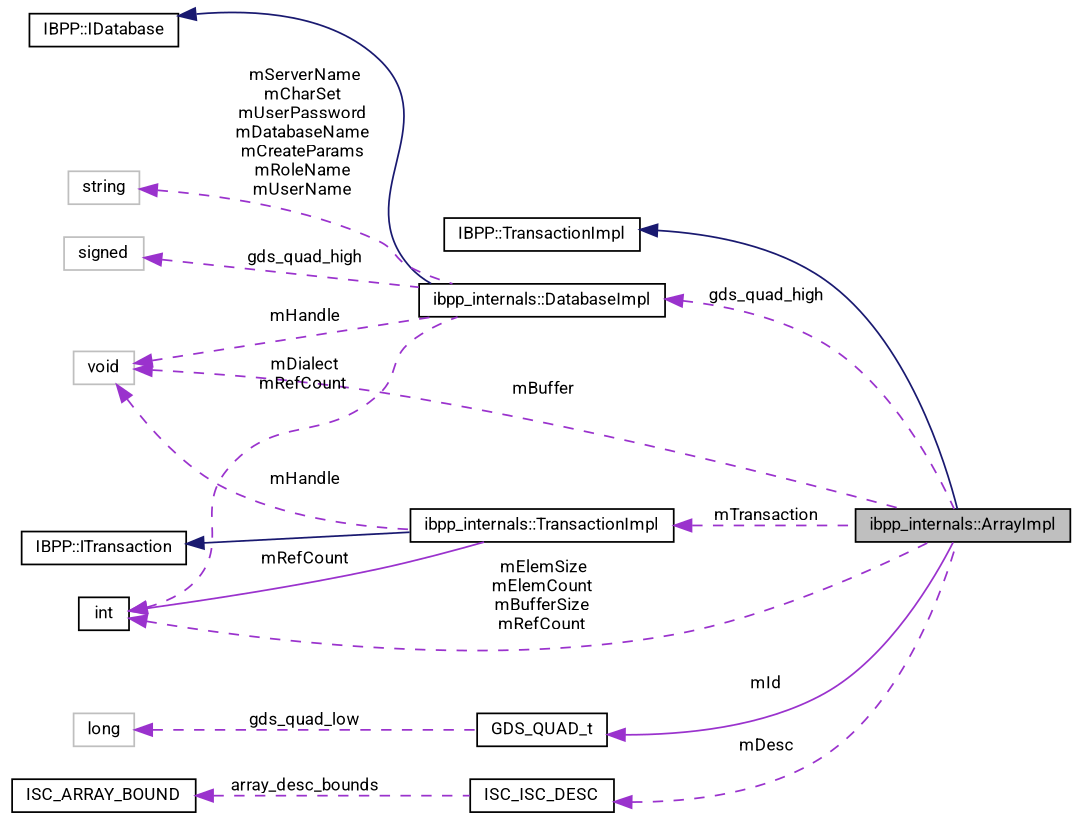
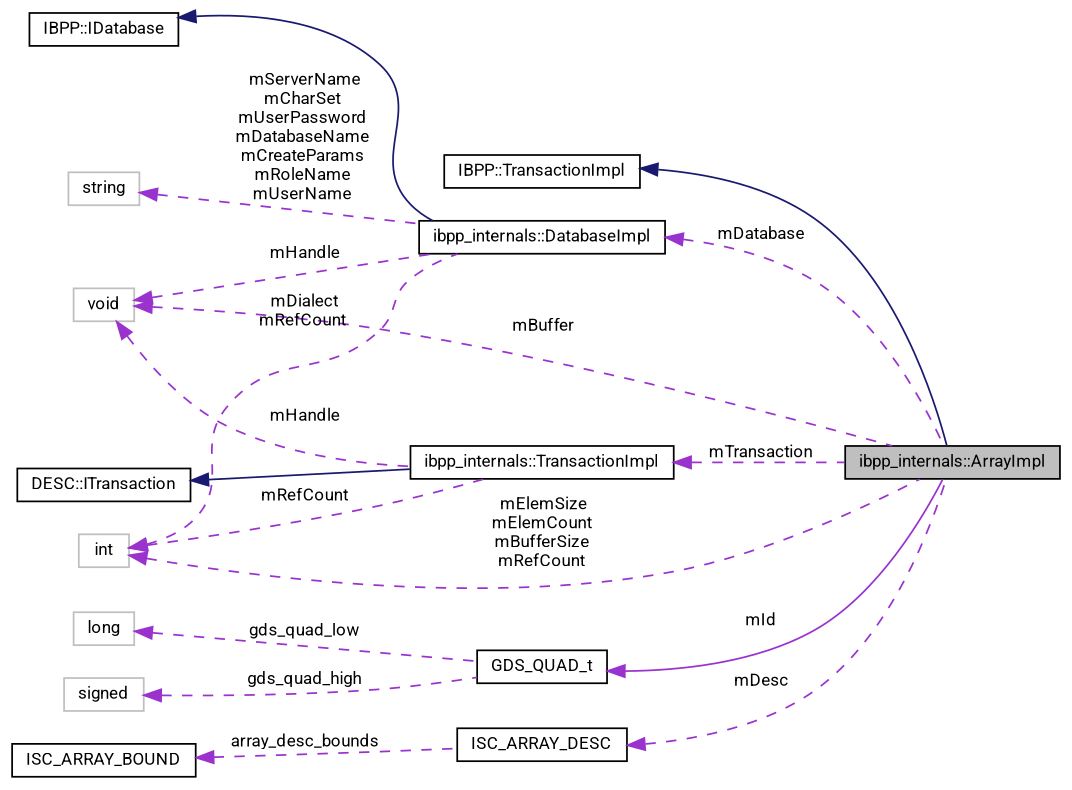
(290, 273) -> (320, 693)
(765, 296) -> (759, 235)
(104, 548) -> (104, 485)
(317, 581) -> (317, 518)
(104, 614) -> (104, 551)
(542, 796) -> (542, 745)
